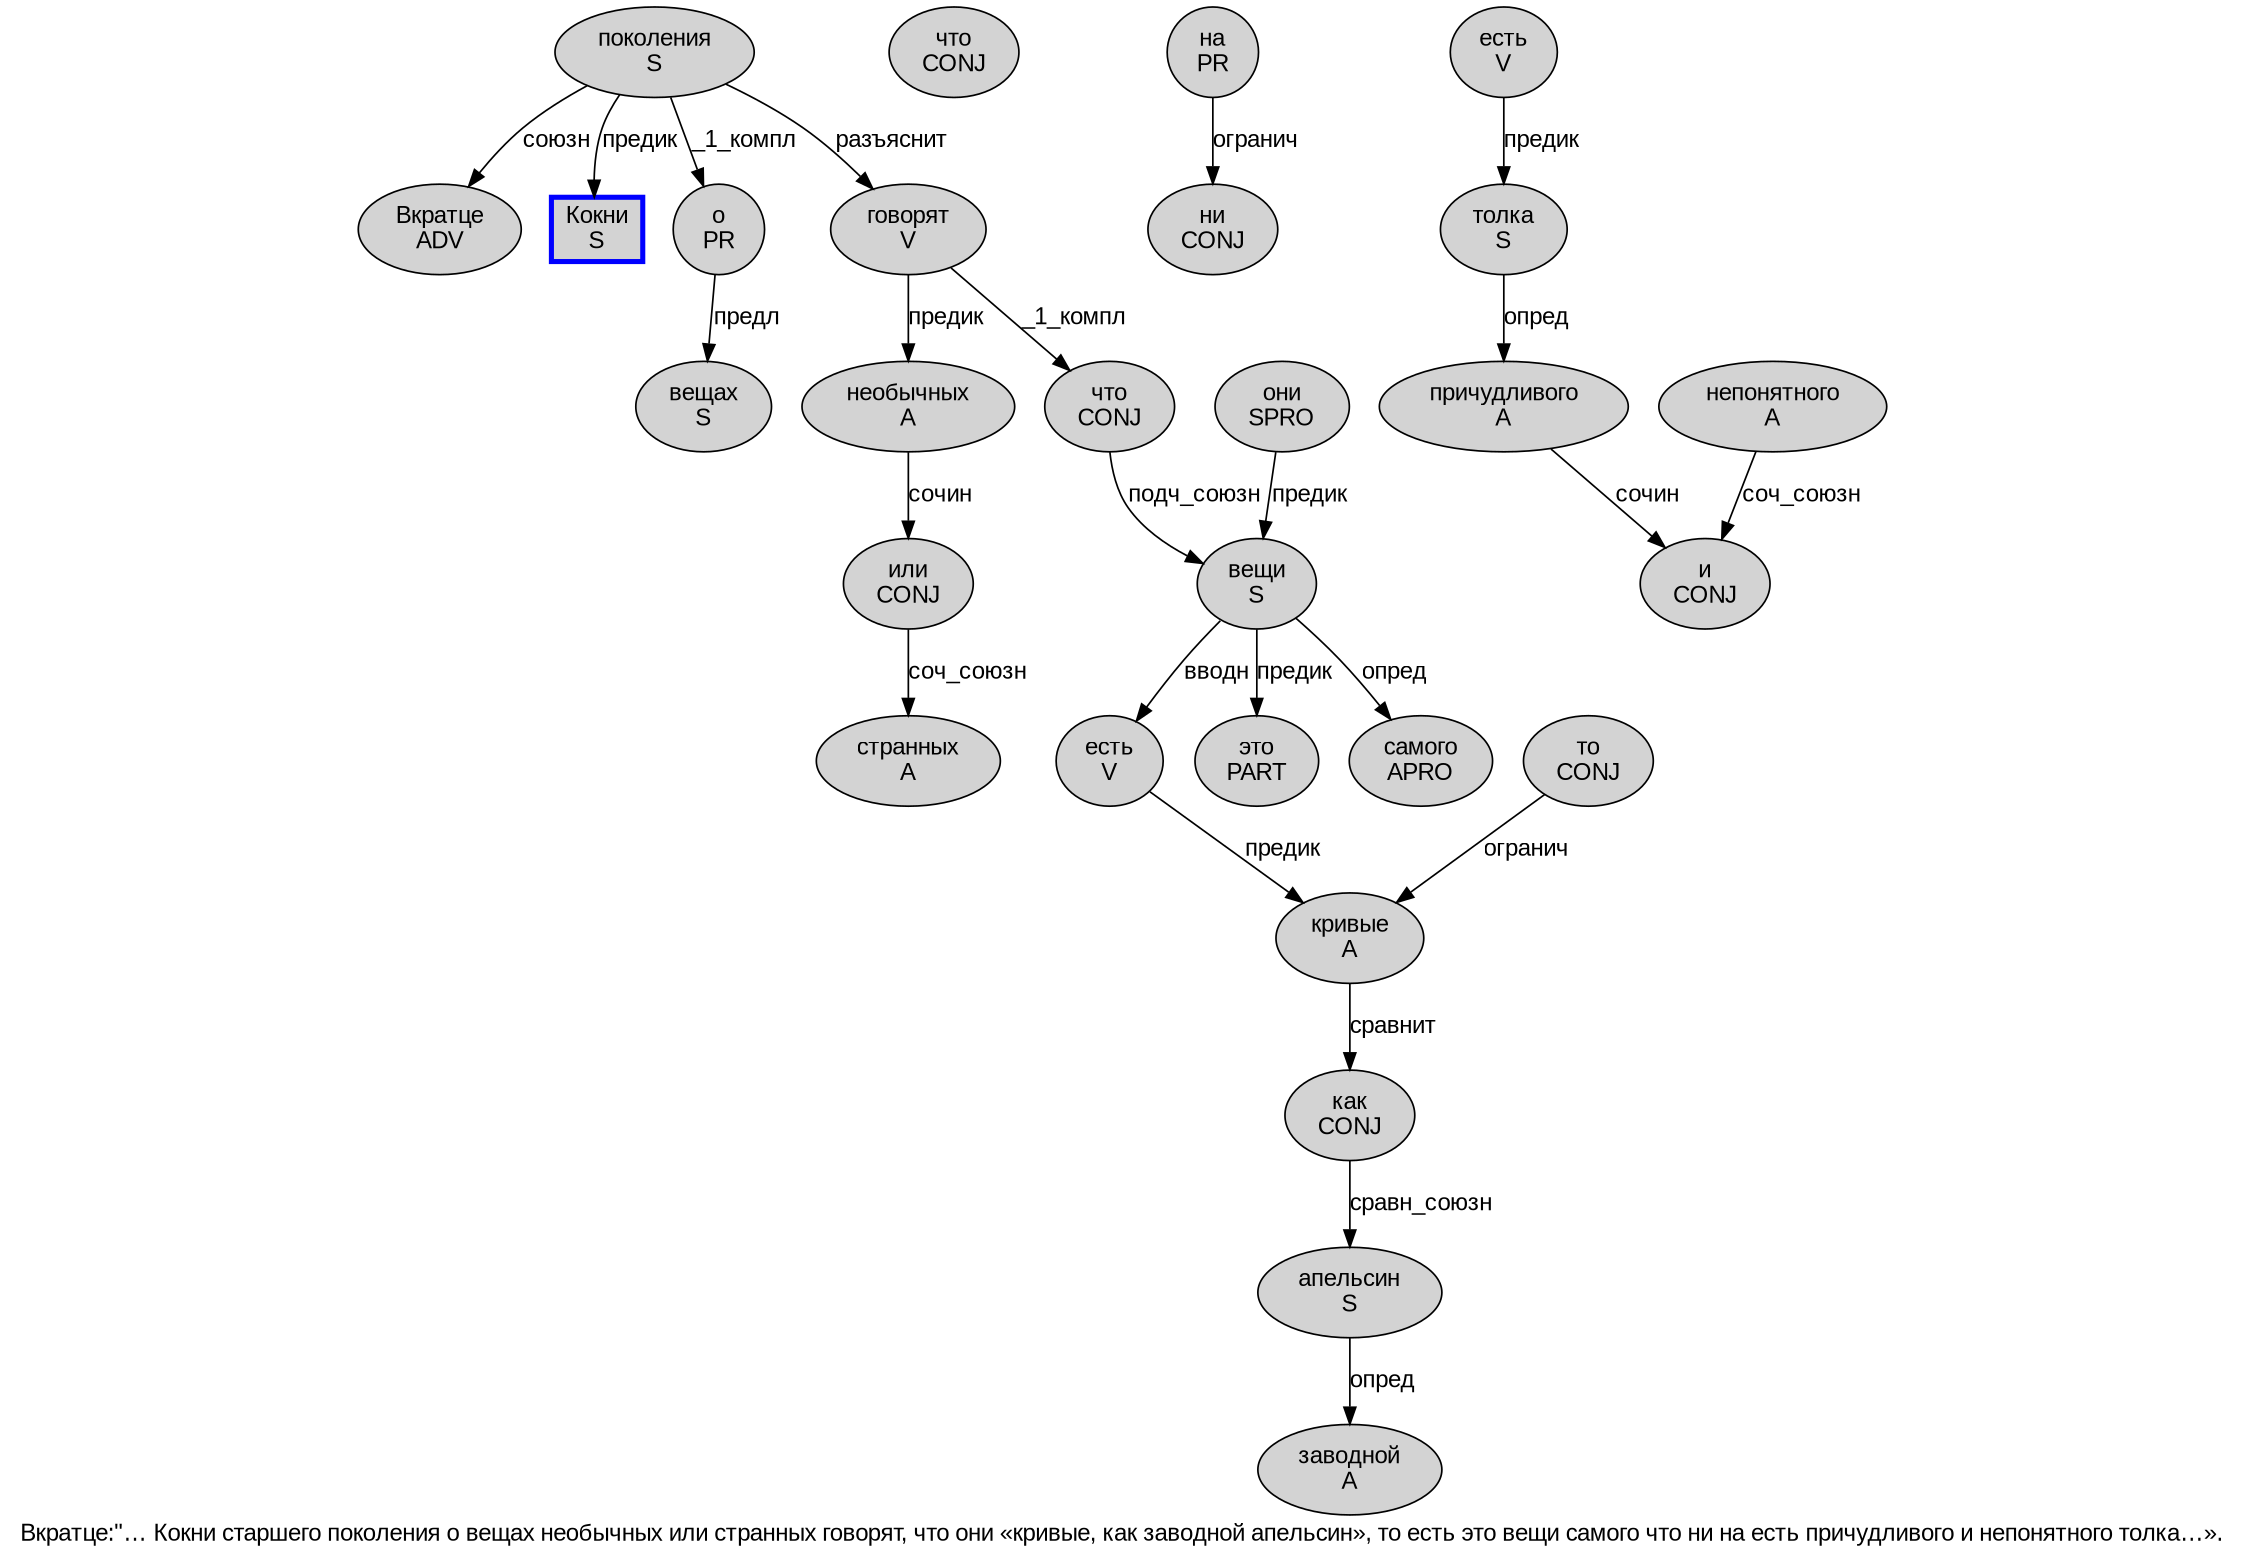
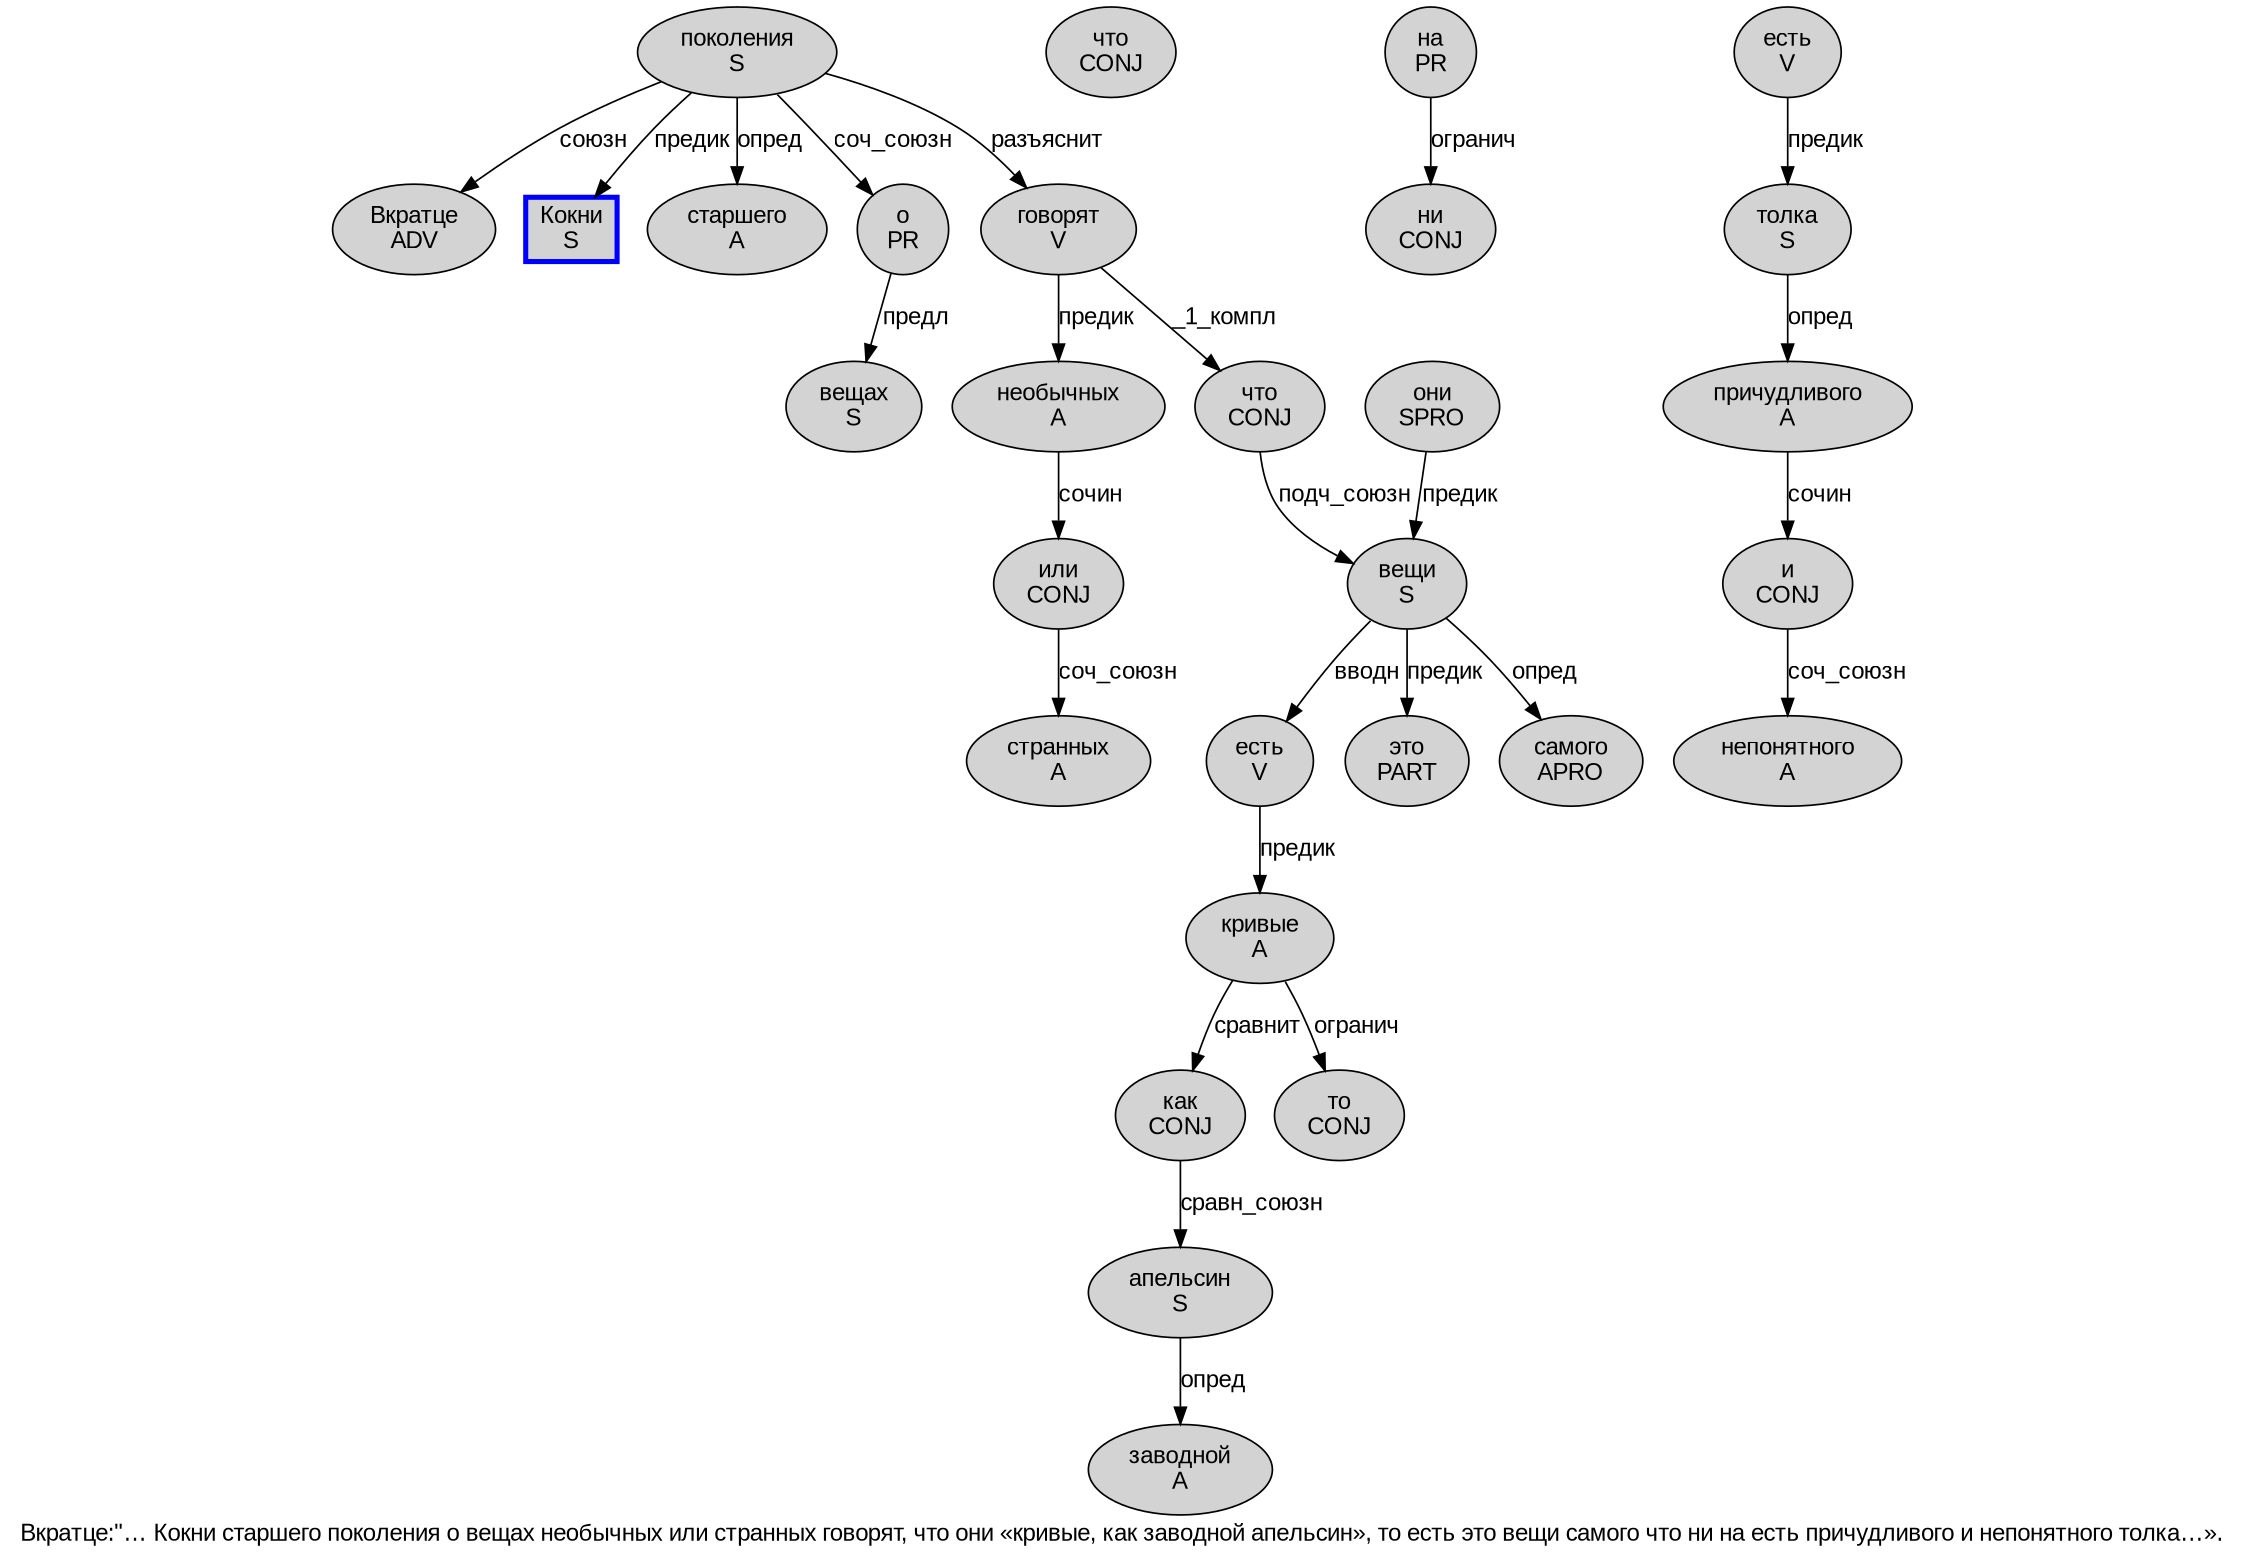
(744, 141) -> (893, 141)
none -> (737, 229)
(1742, 487) -> (1788, 664)
(1478, 843) -> (1304, 1017)
